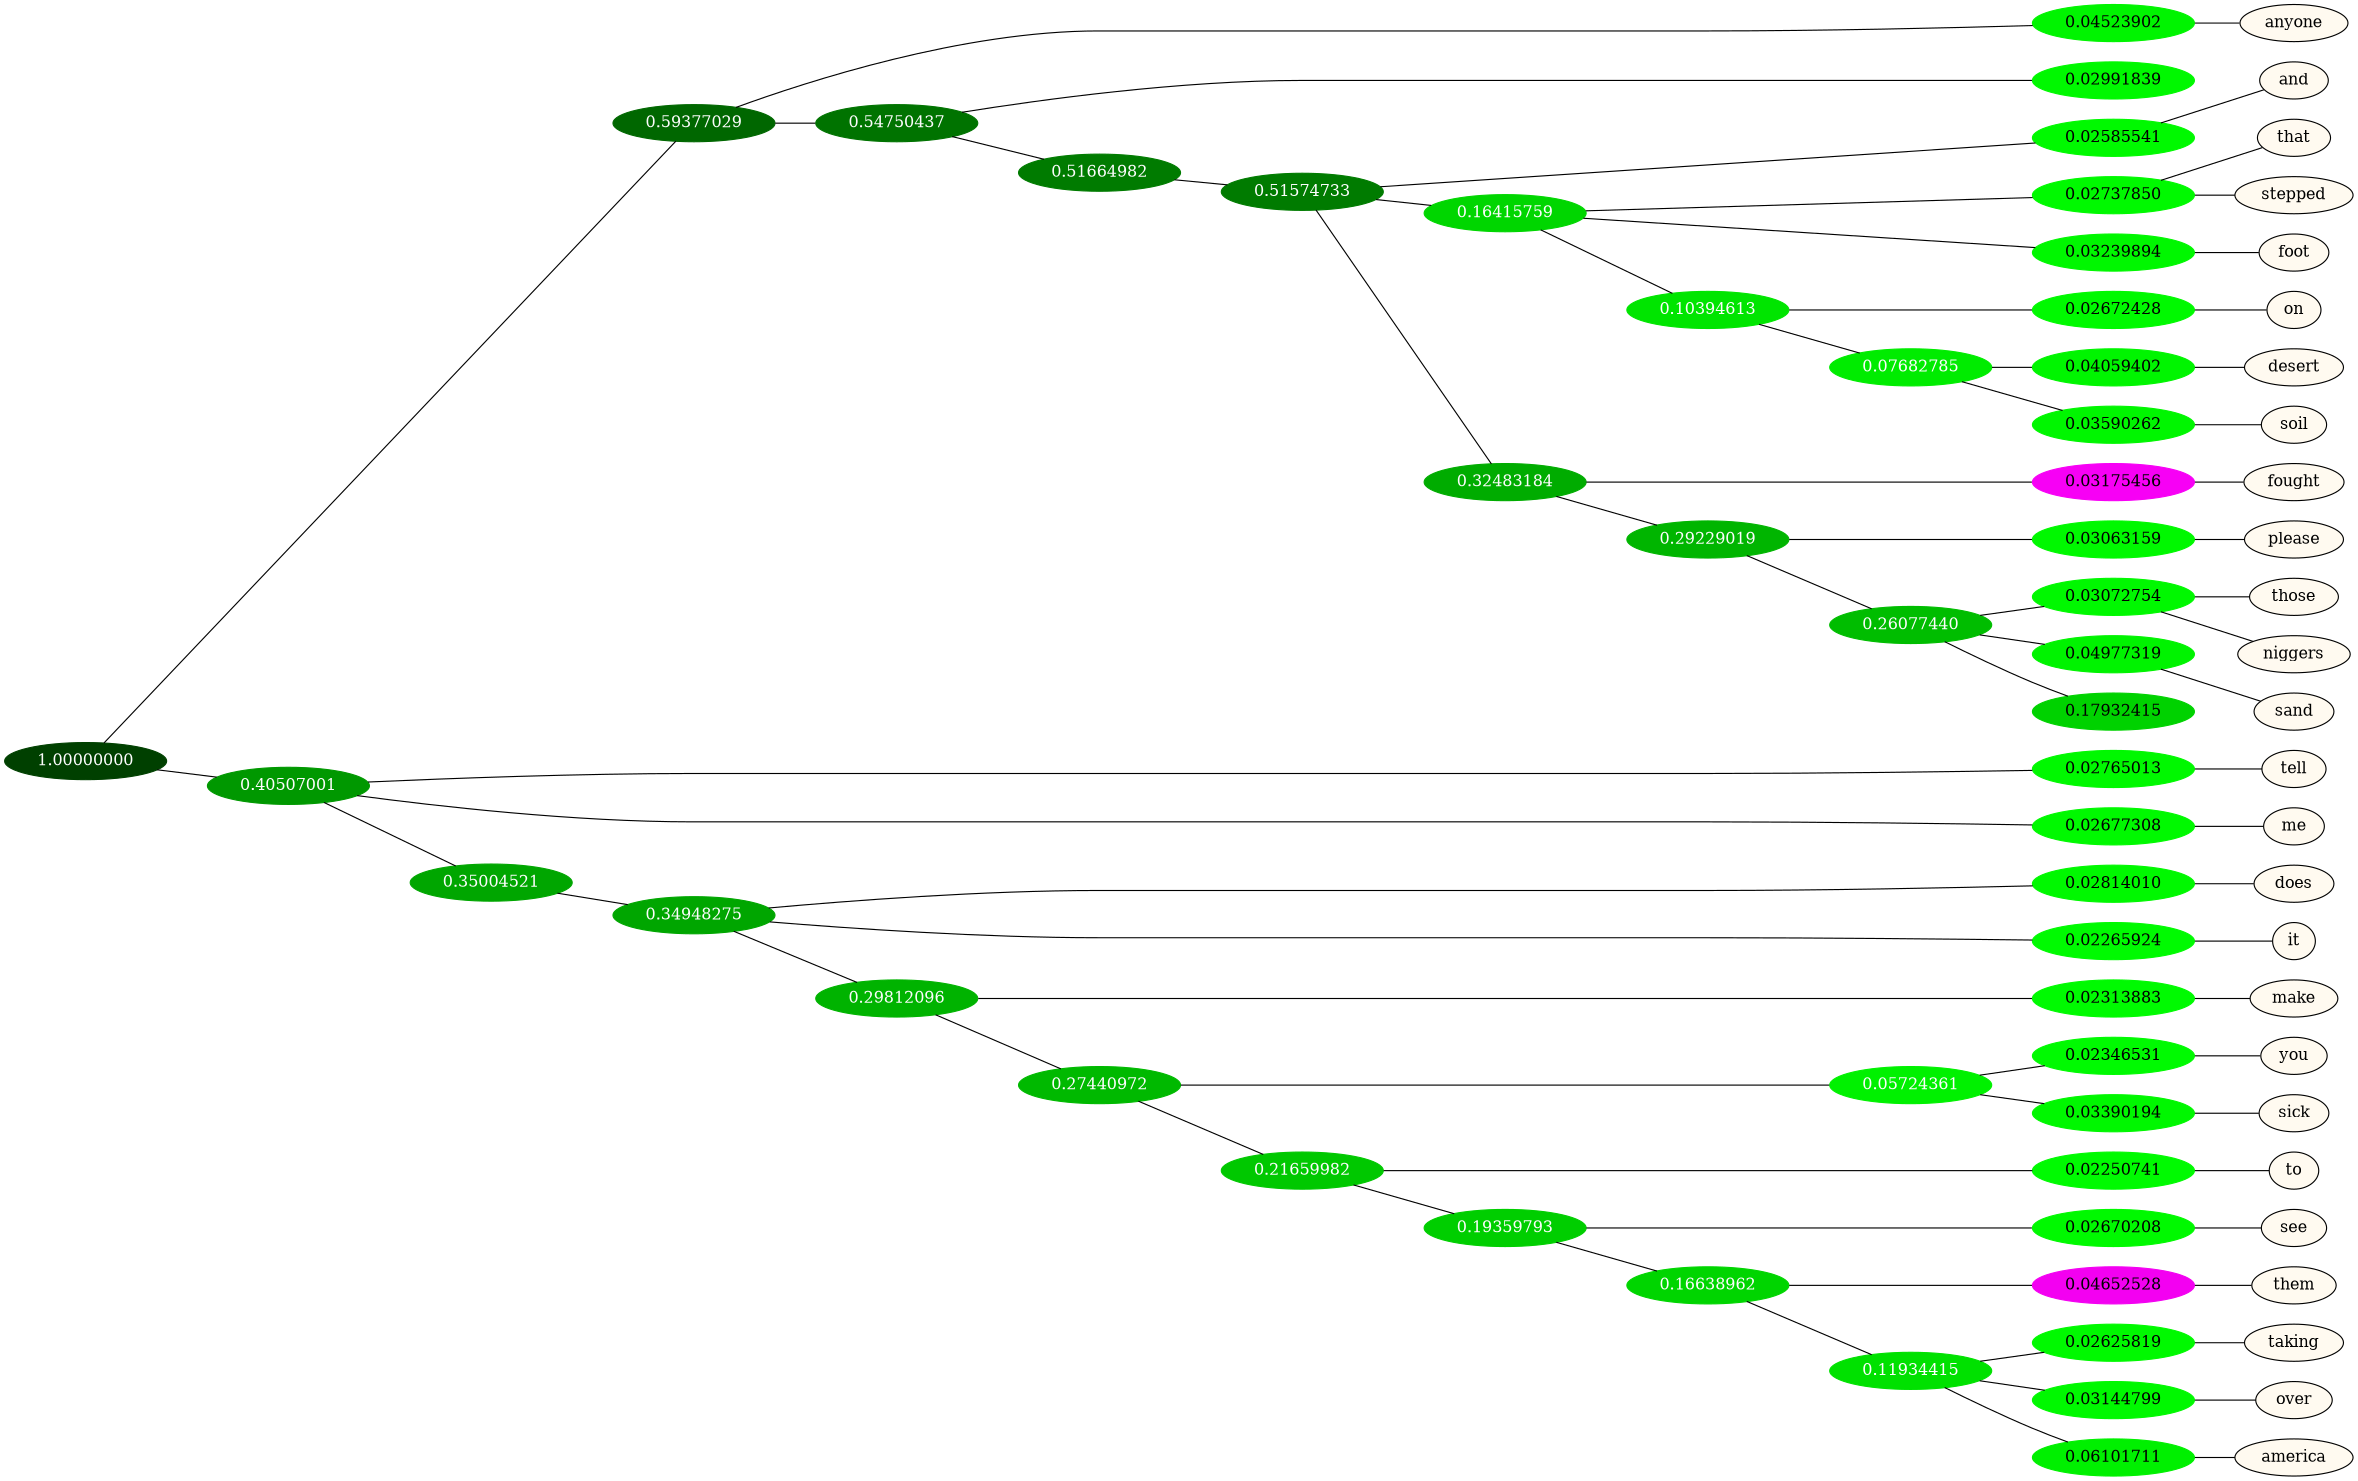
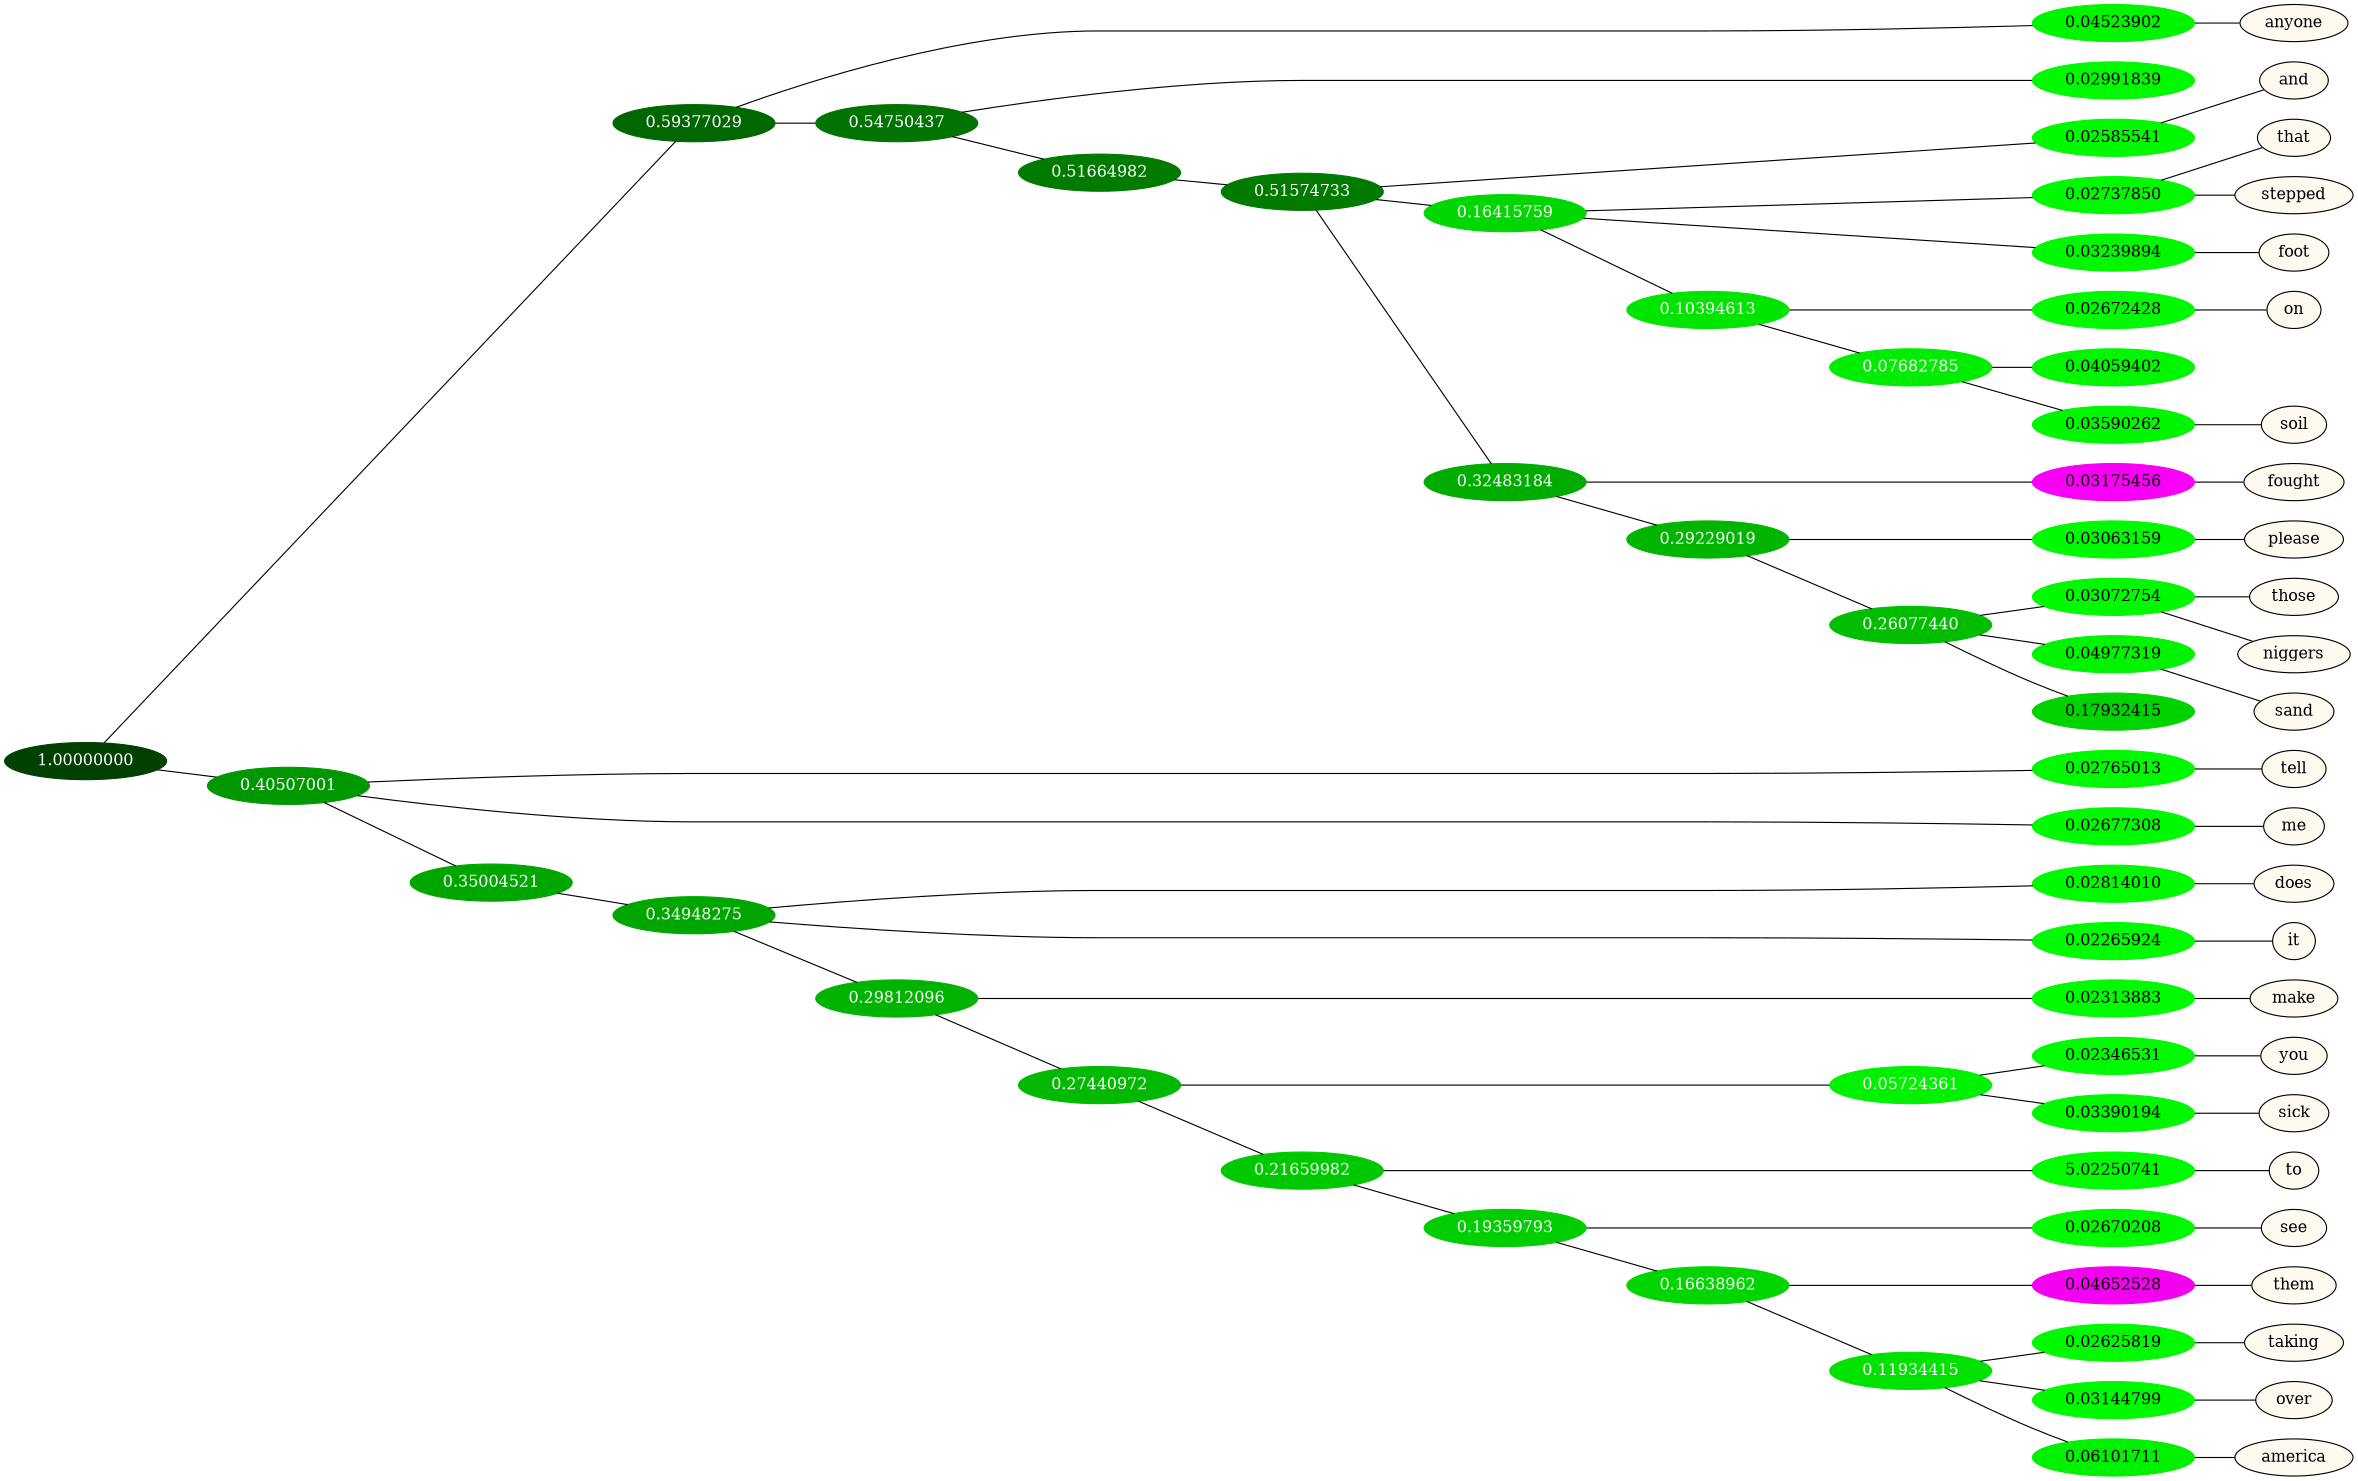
(2294, 367) -> none
(2113, 1171) -> (2113, 1171)
